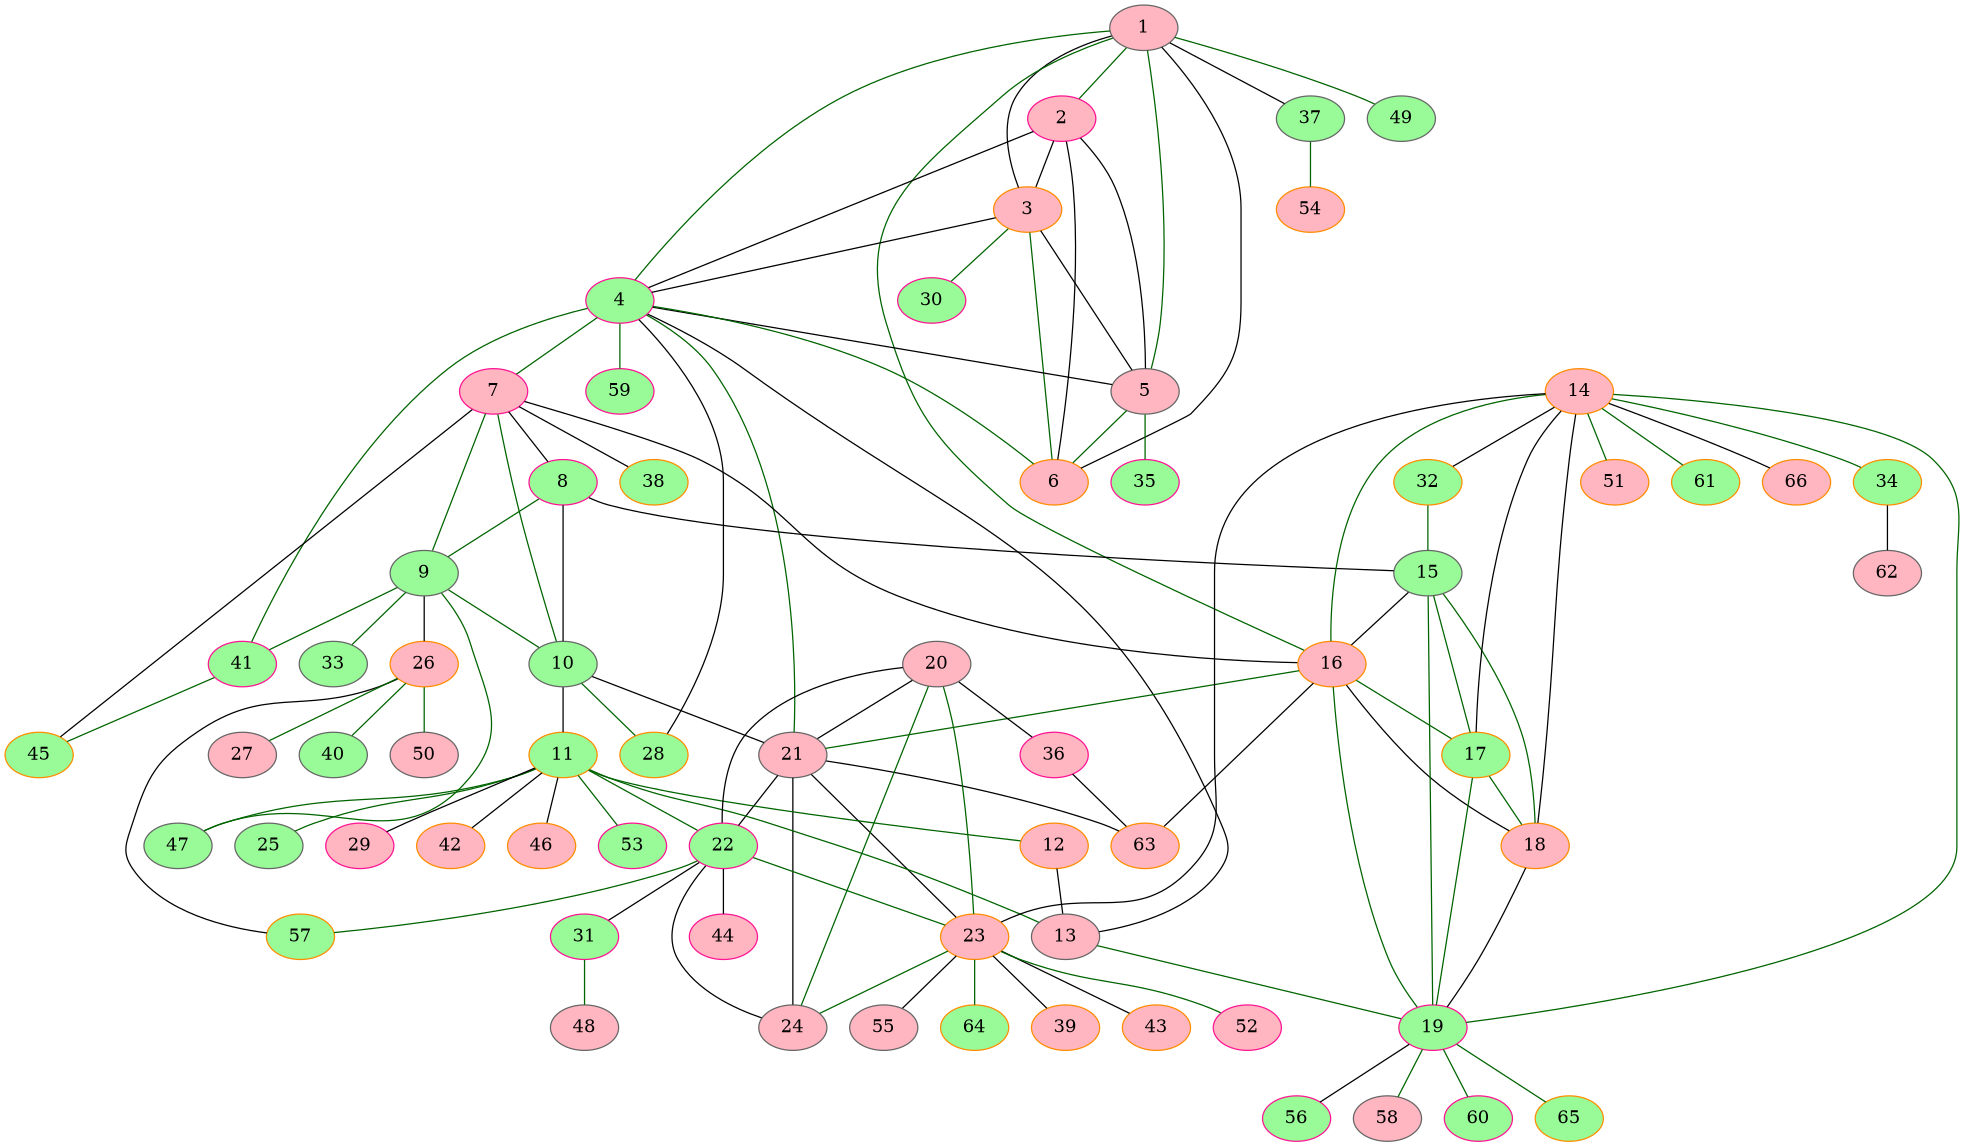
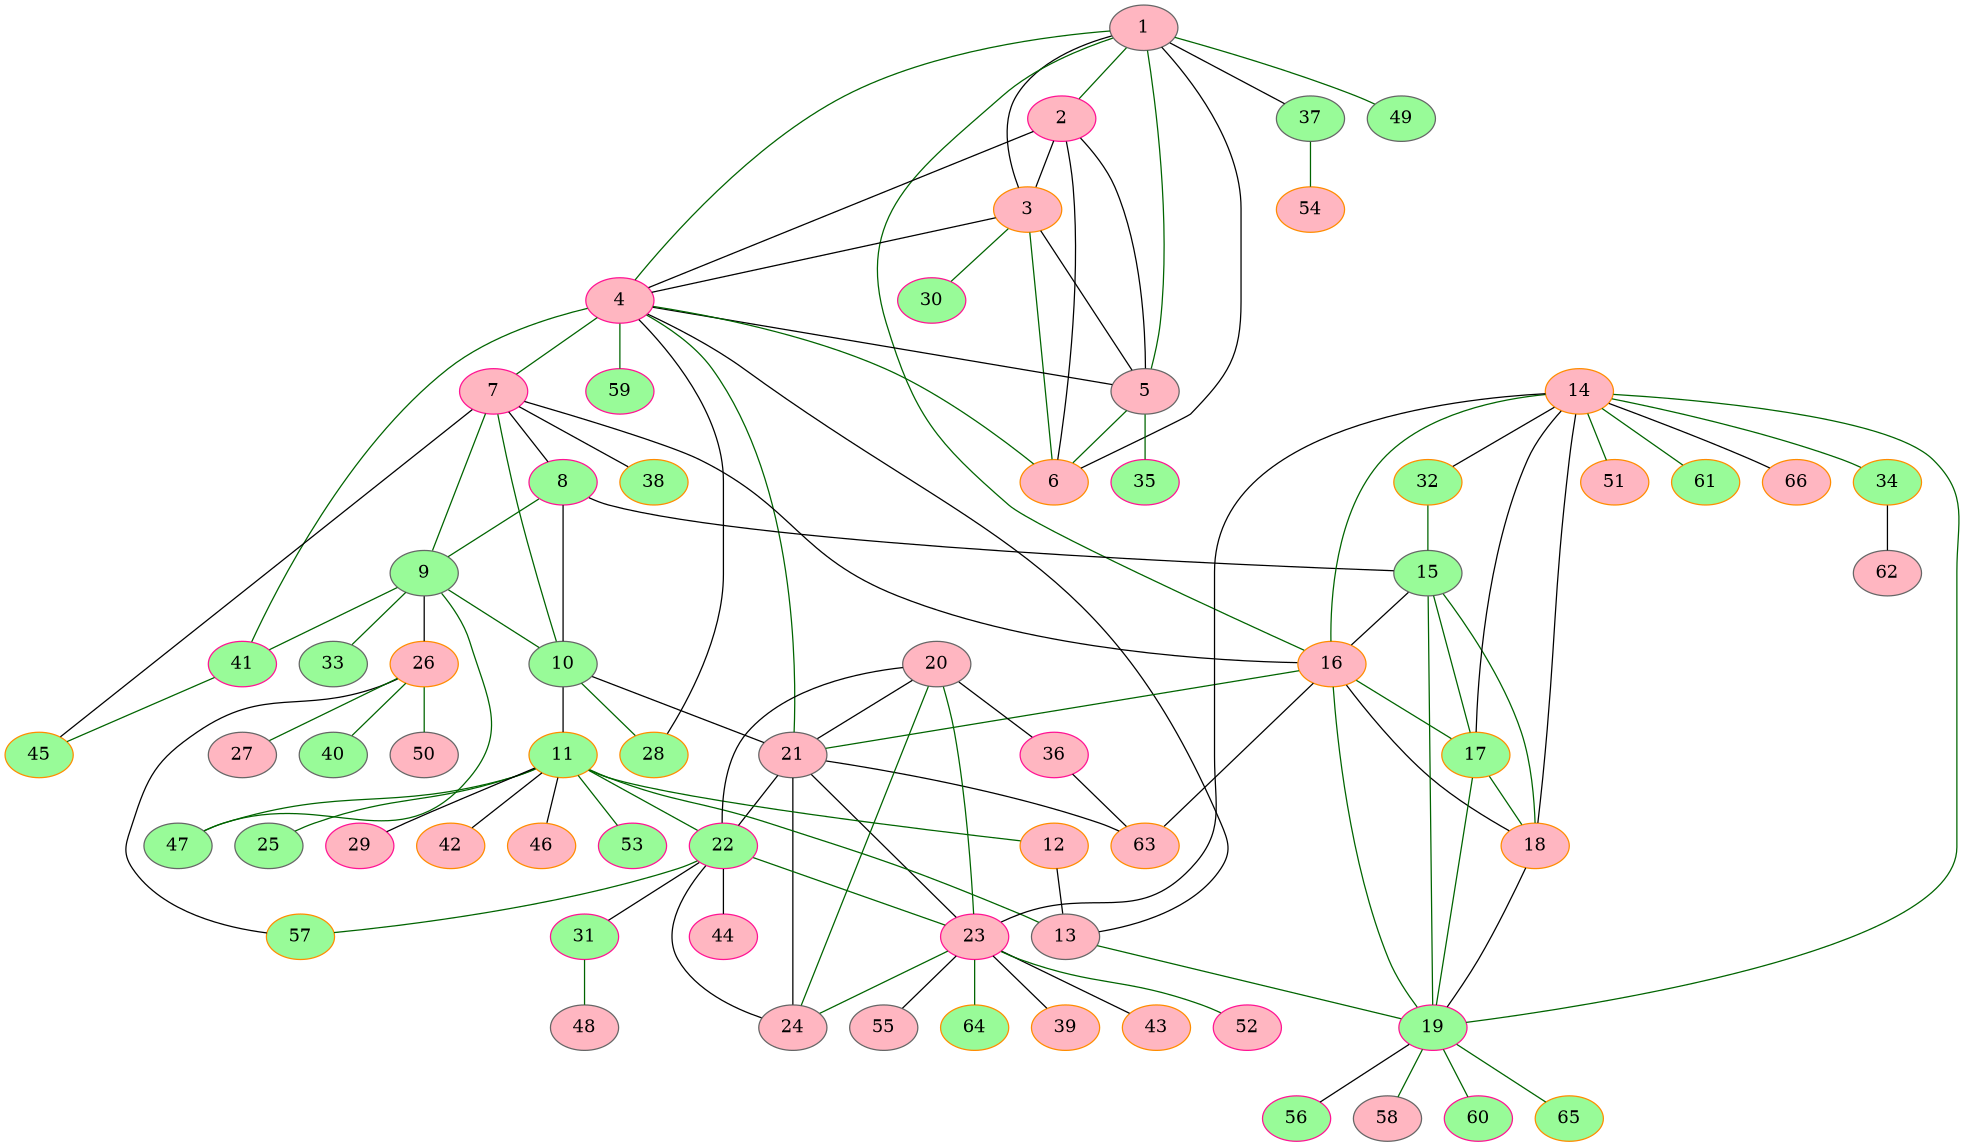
(620, 300) -> (620, 300)
(975, 937) -> (975, 937)
